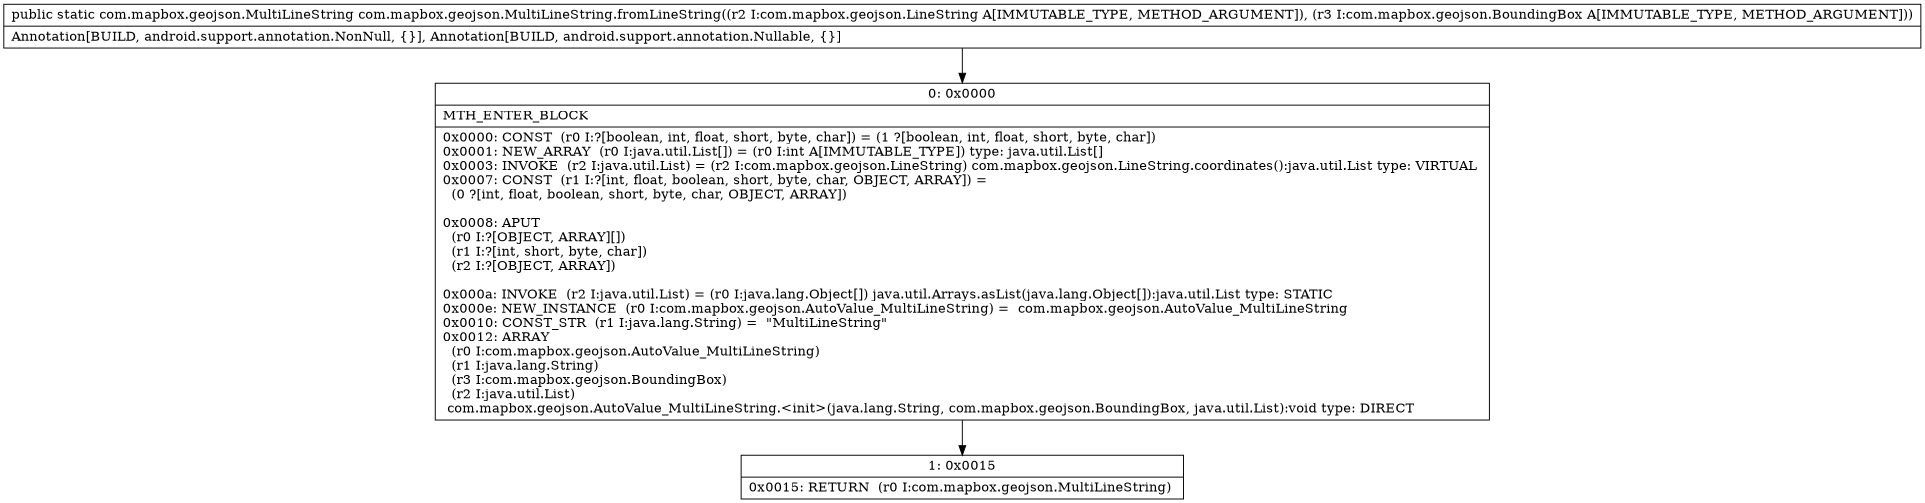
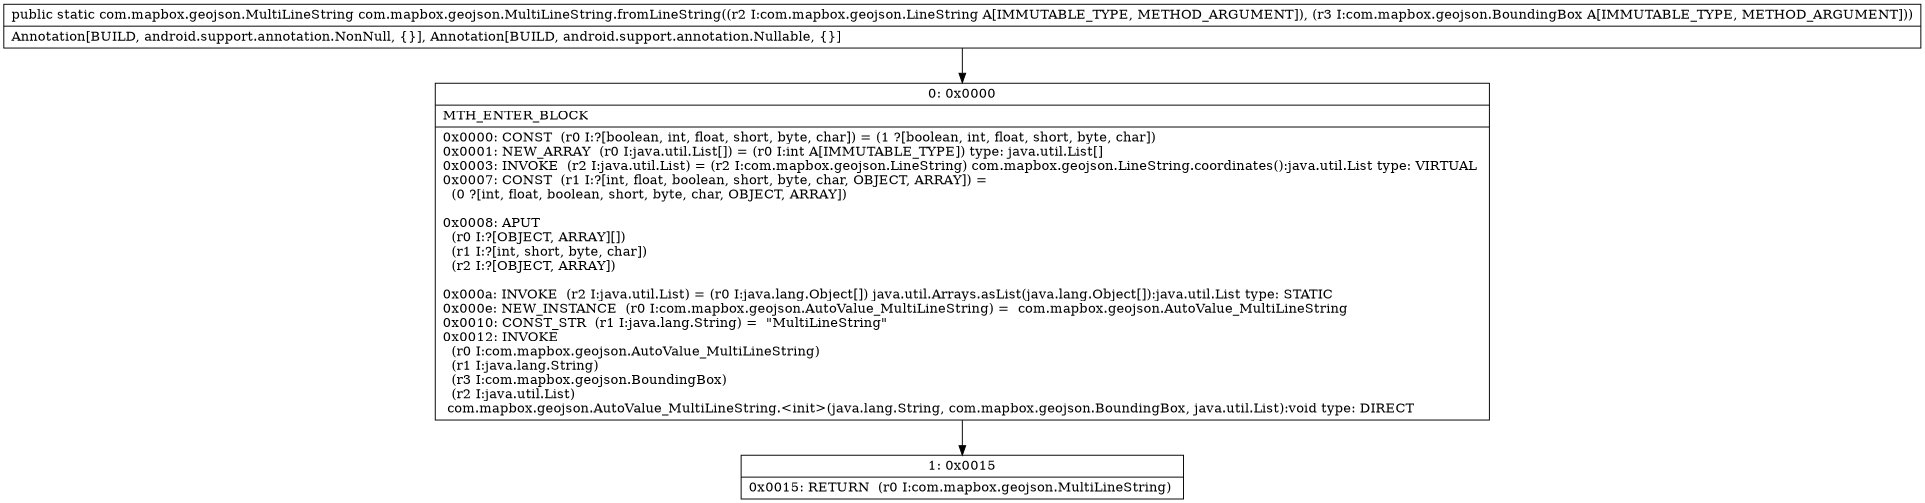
(500, 337) -> (505, 337)
